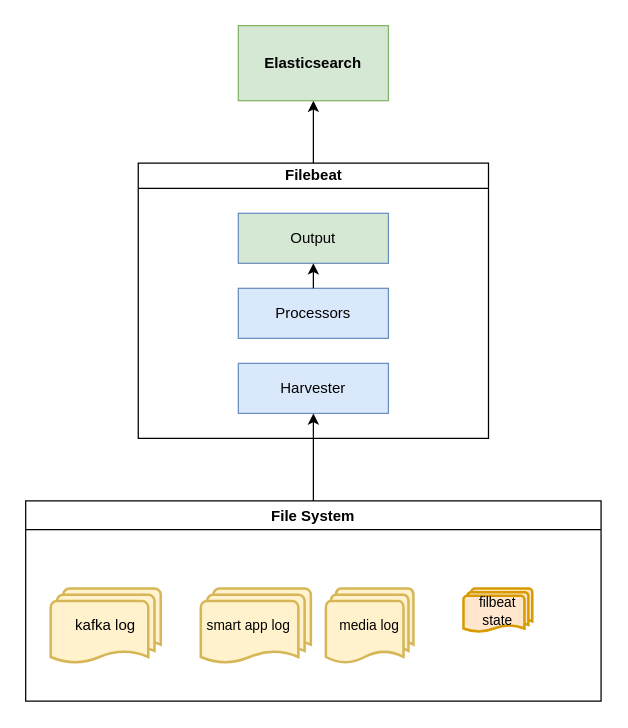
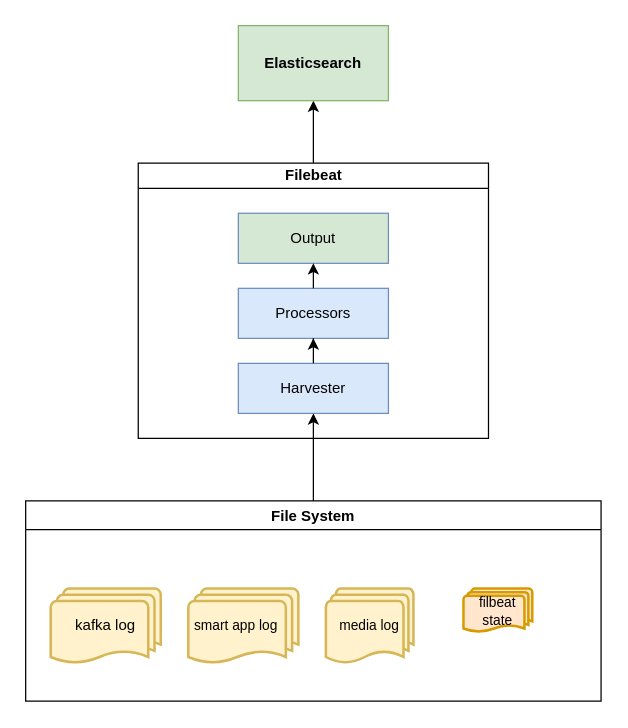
none -> (313, 346)
(256, 626) -> (243, 626)
